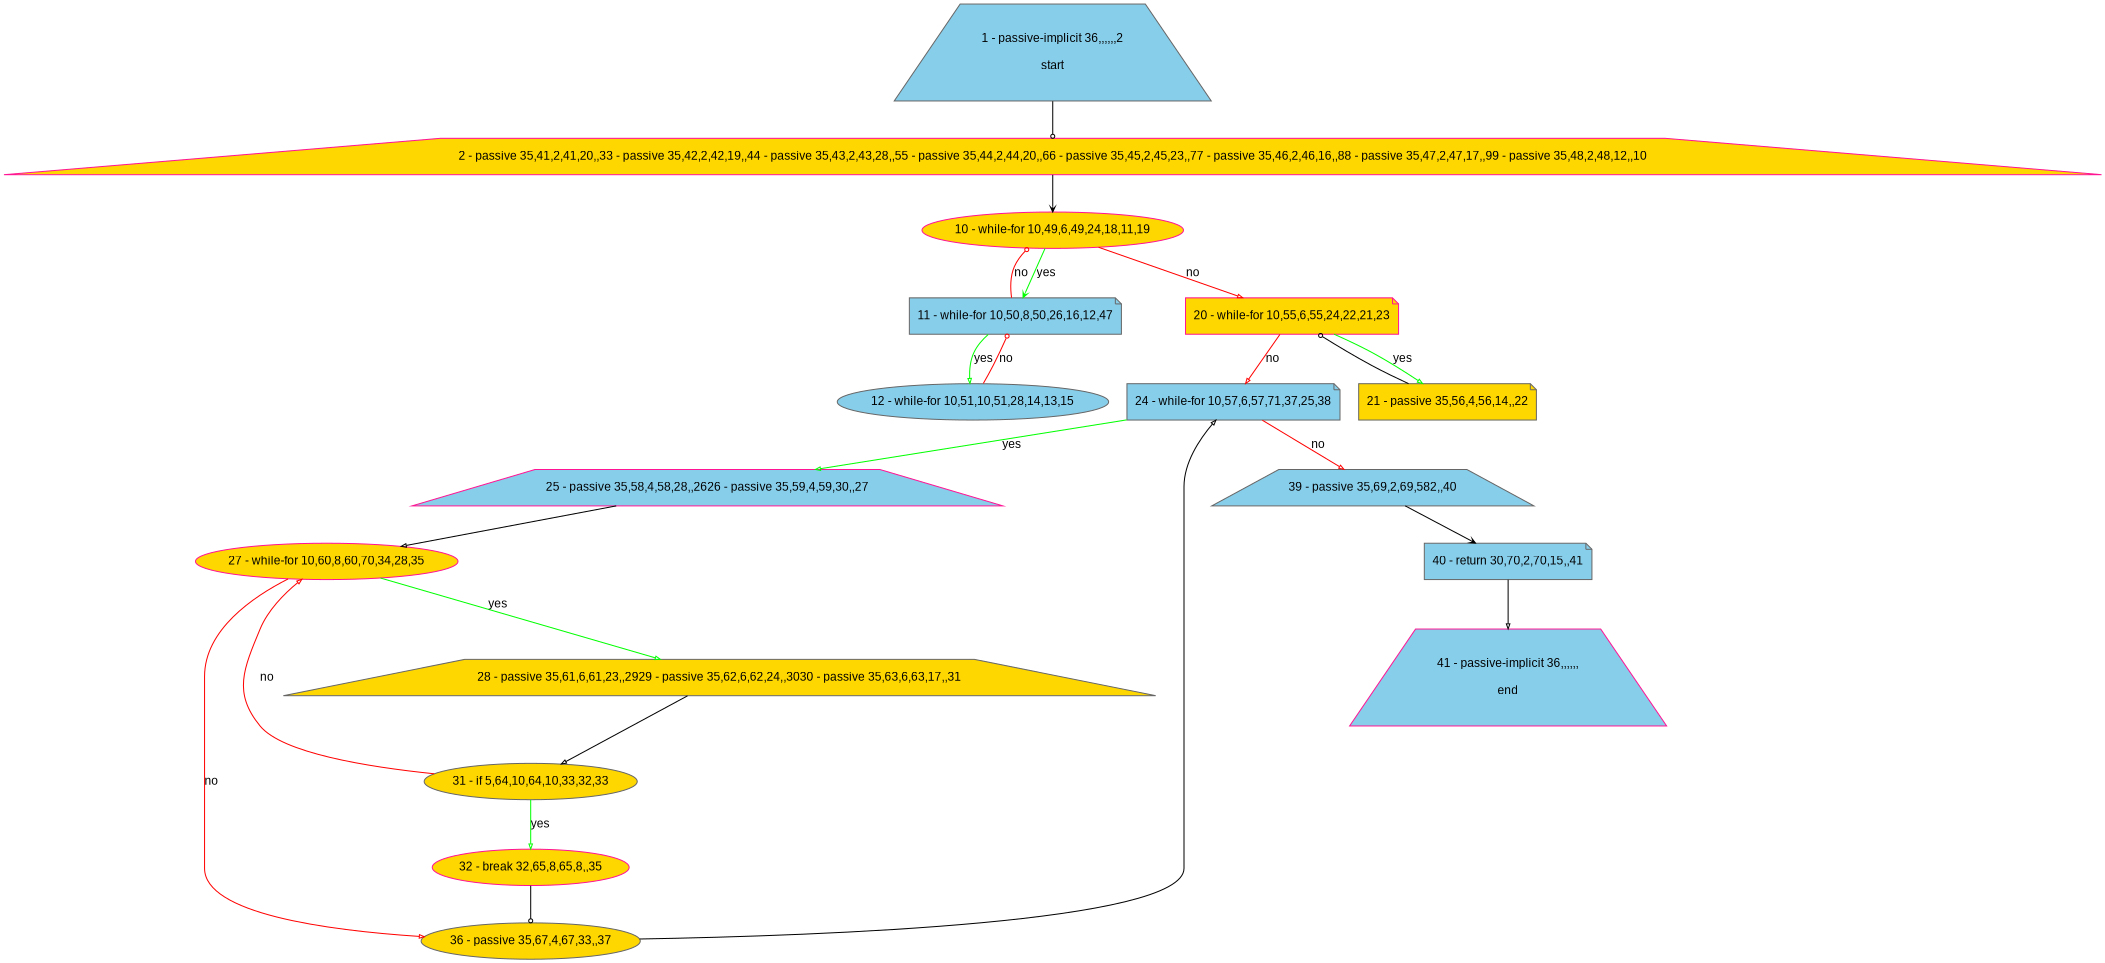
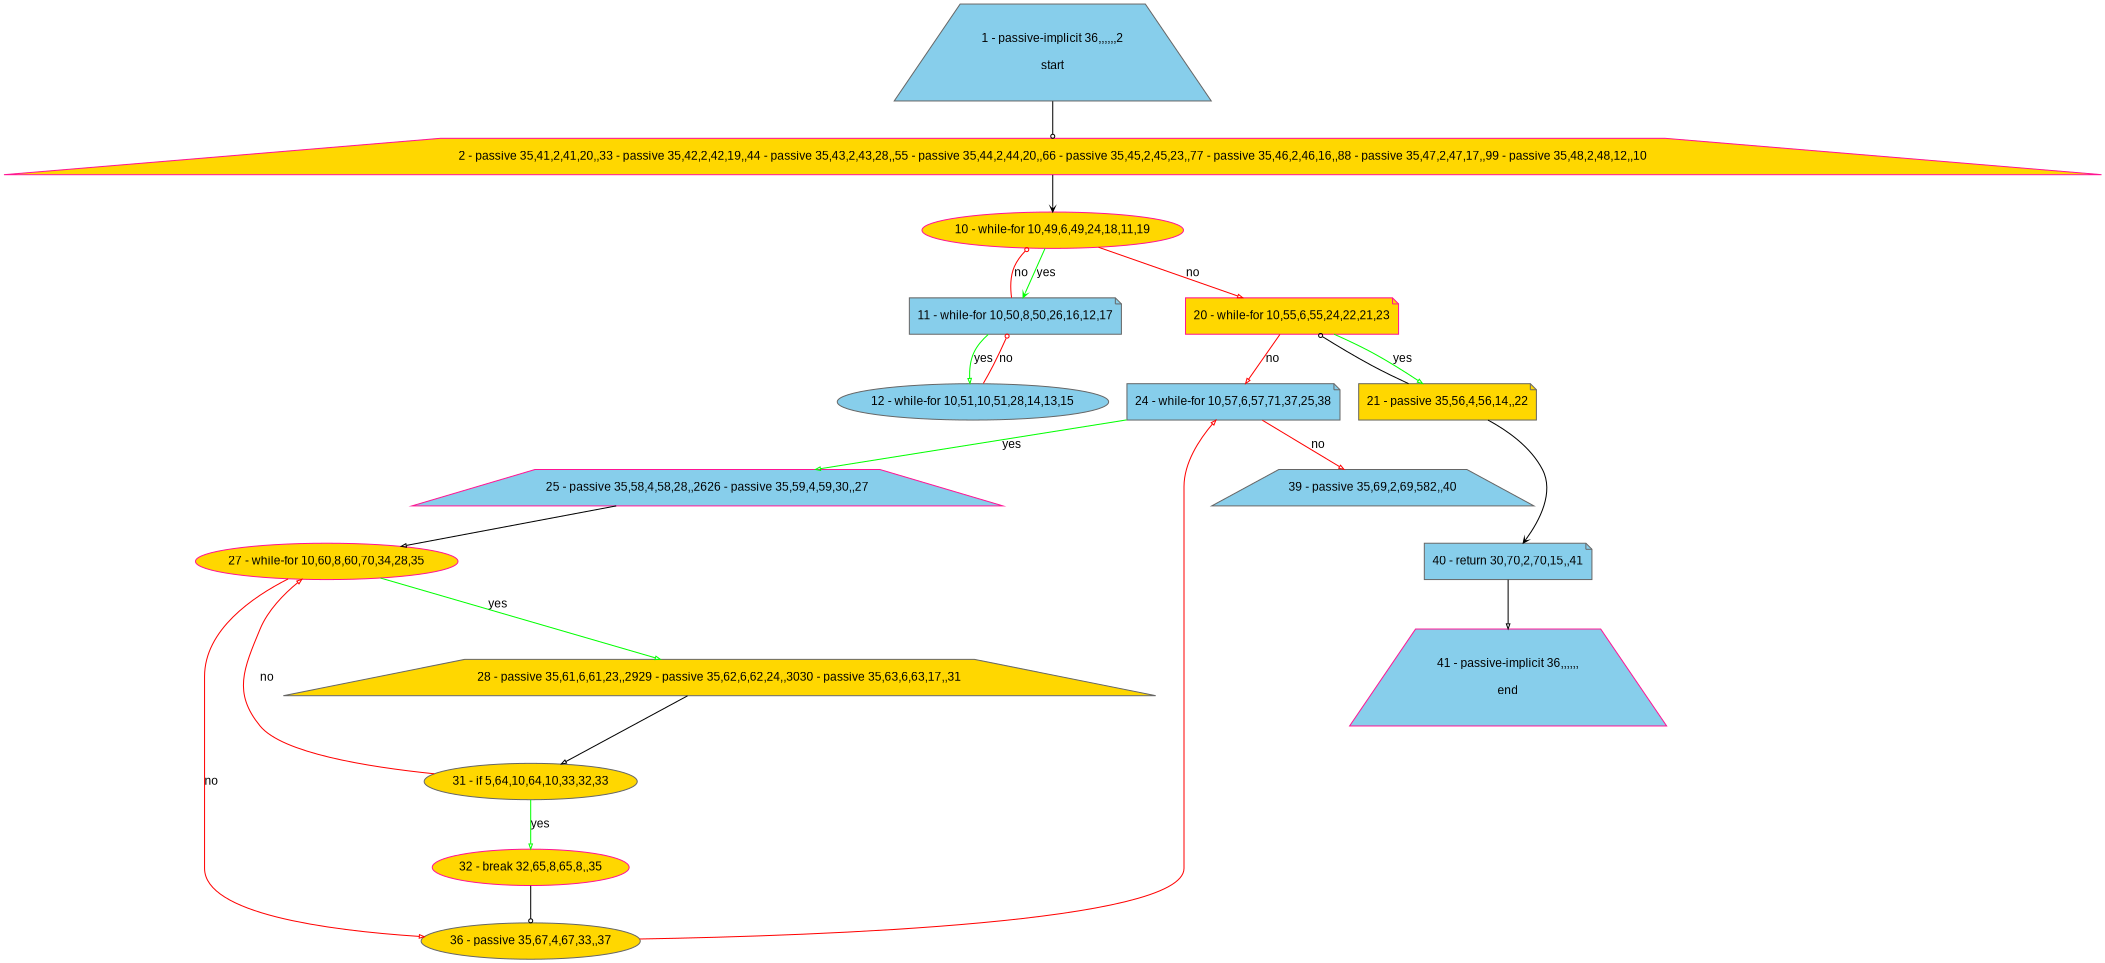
(1015, 316) -> (1015, 316)
(1438, 523) -> (1543, 470)
(1141, 896) -> (1141, 896)
